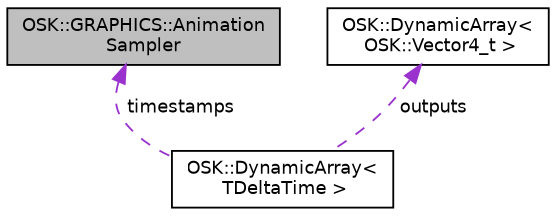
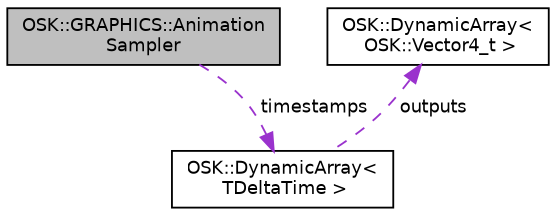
(130, 128) -> (238, 94)
